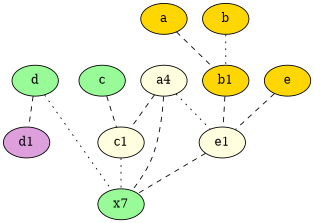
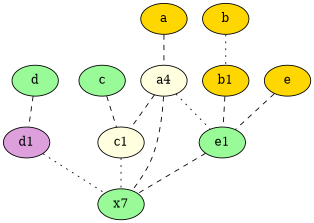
(195, 50) -> (164, 50)
(78, 142) -> (74, 173)
(222, 142) -> (222, 142)
